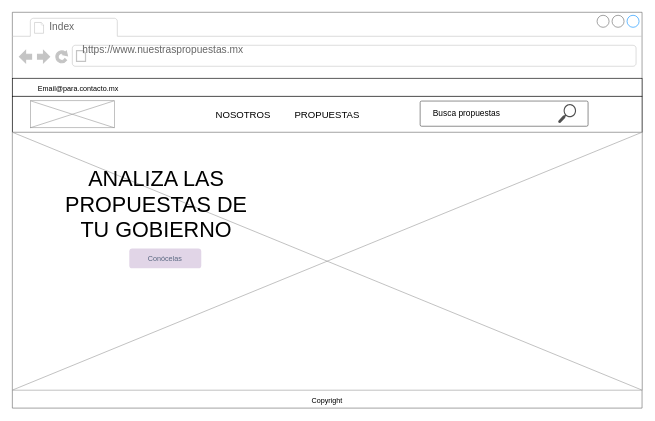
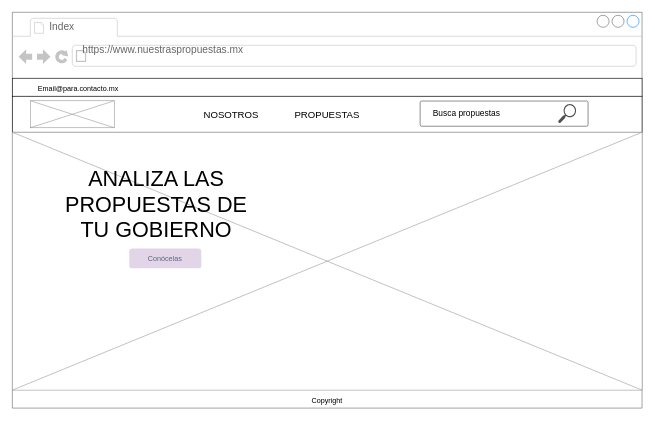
(243, 114) -> (231, 114)
